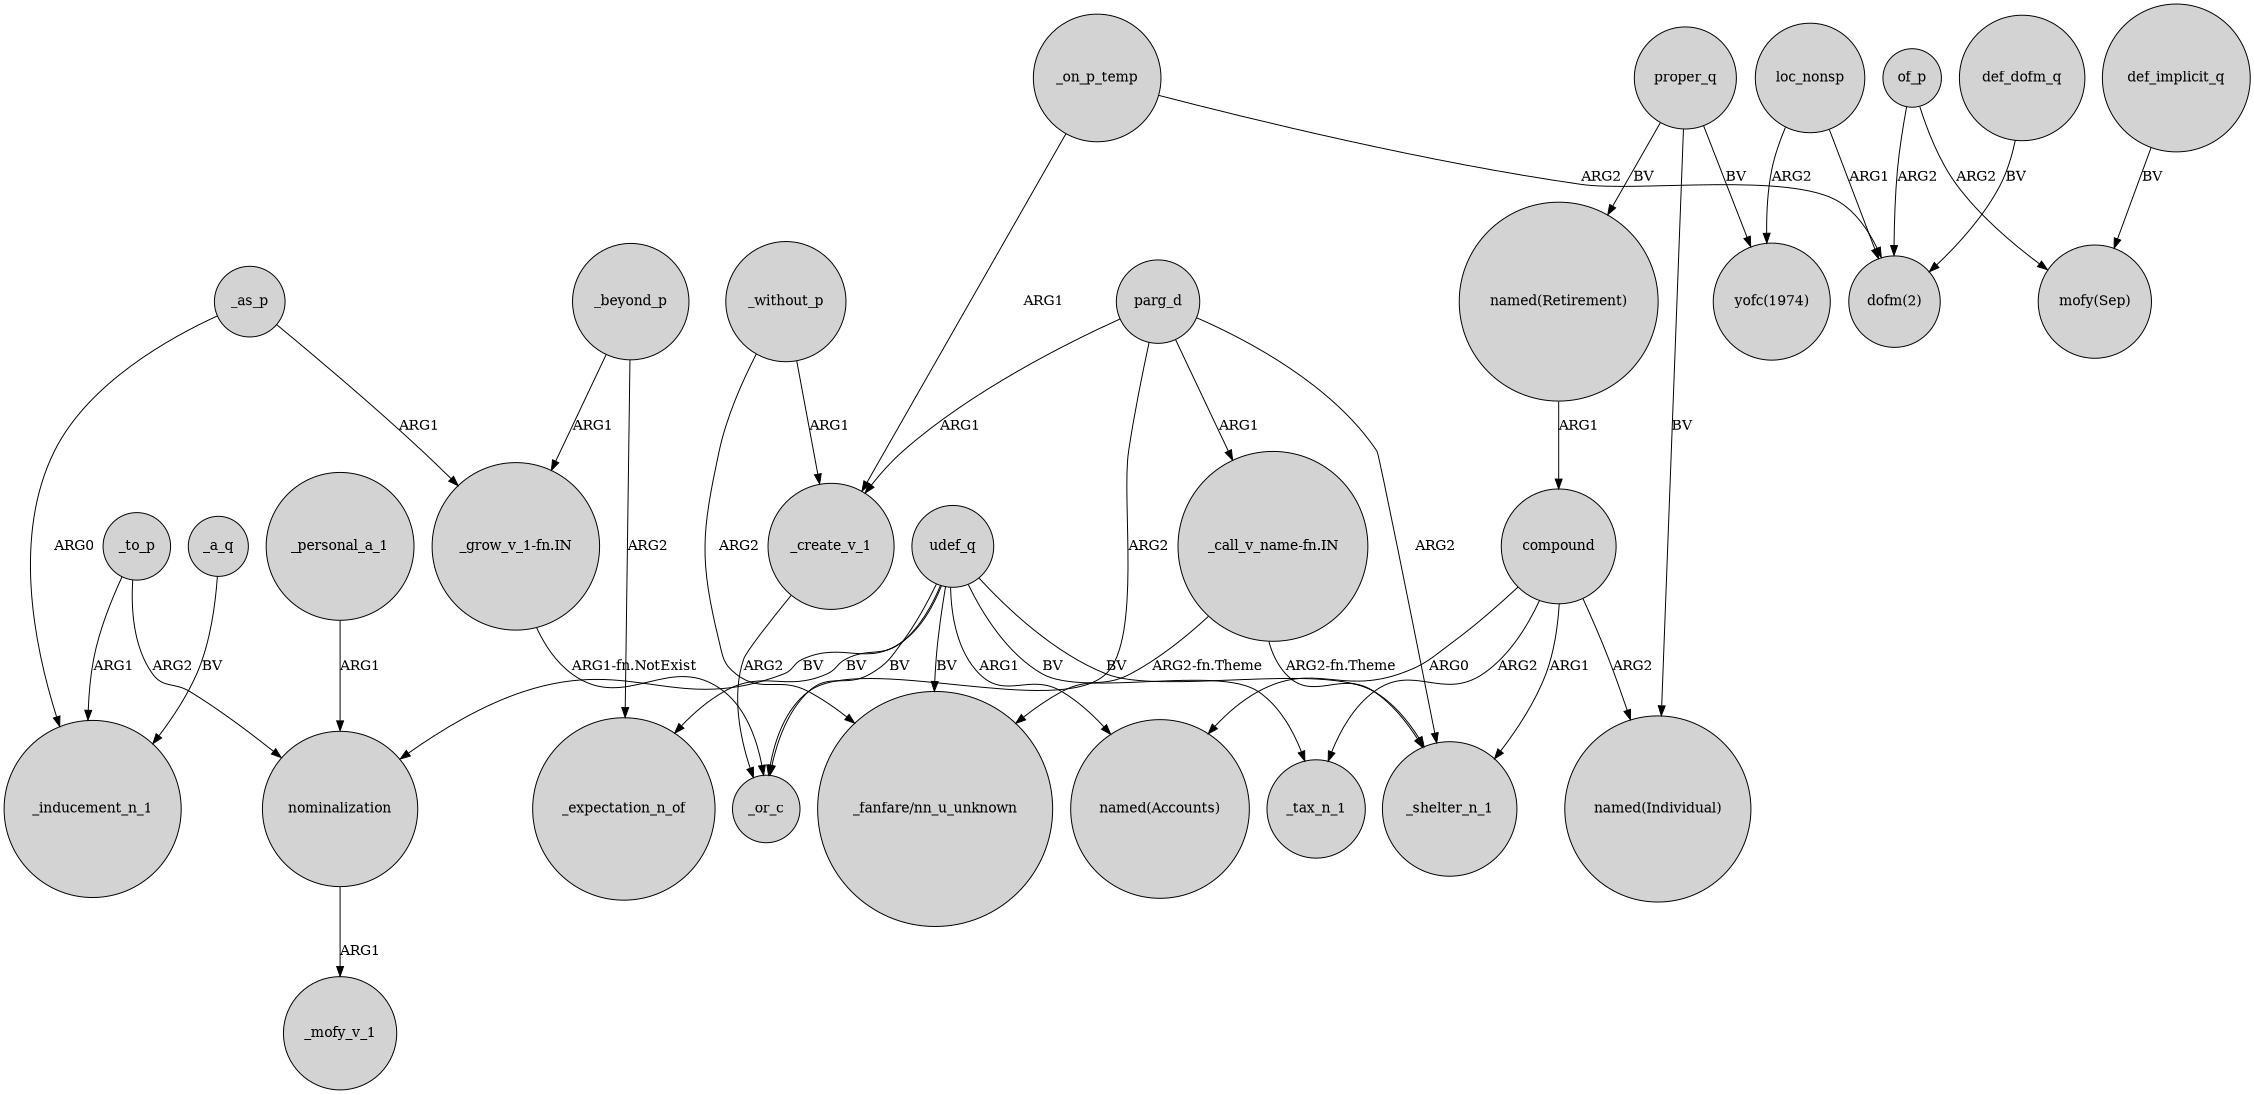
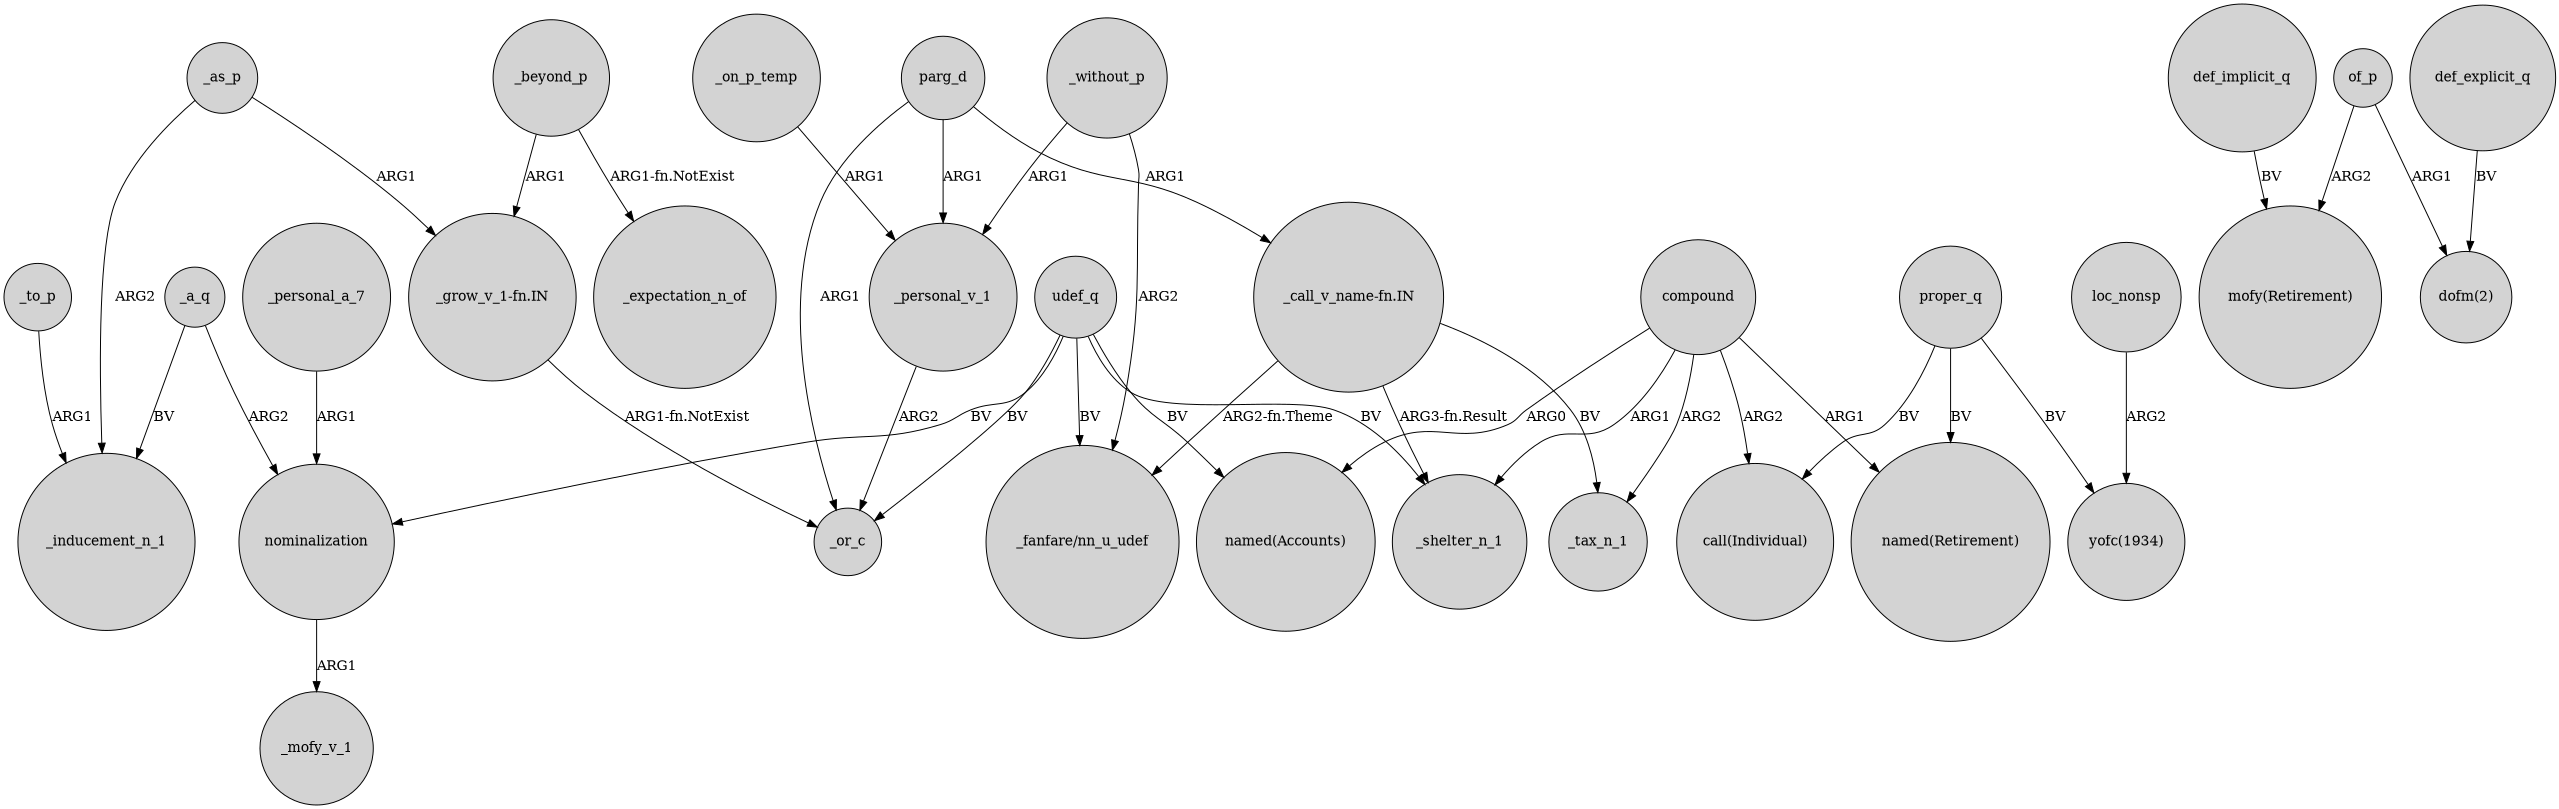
(2022, 78) -> (2483, 78)
(1527, 176) -> none
(1918, 177) -> (2432, 177)
(1852, 189) -> none
(1772, 302) -> (2126, 542)
(2095, 302) -> (2290, 297)
(1559, 440) -> (1806, 401)
(1384, 481) -> none
(74, 546) -> (135, 297)
(340, 546) -> (317, 297)
(648, 546) -> (673, 177)
(831, 546) -> (943, 297)
(1149, 546) -> (840, 297)
(999, 666) -> (1177, 417)
(1341, 666) -> (1454, 417)
(823, 675) -> none
(1067, 681) -> (1543, 381)
(173, 685) -> (236, 397)
(935, 809) -> (1082, 542)
(1658, 809) -> (1755, 542)
